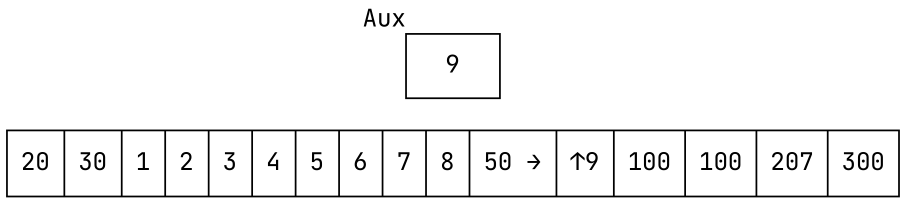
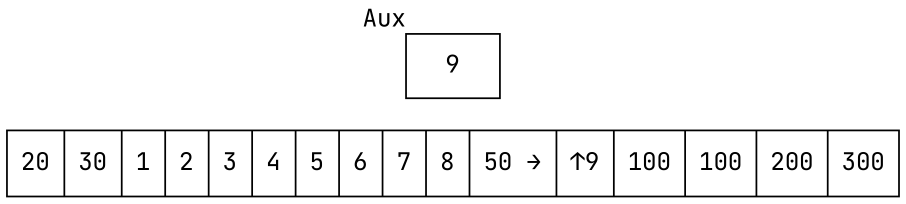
(792, 163) -> (792, 163)
